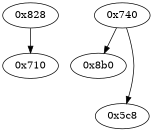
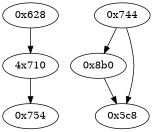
(31, 15) -> (31, 15)
(122, 15) -> (122, 15)
(31, 66) -> (31, 66)
none -> (109, 88)
none -> (31, 116)
